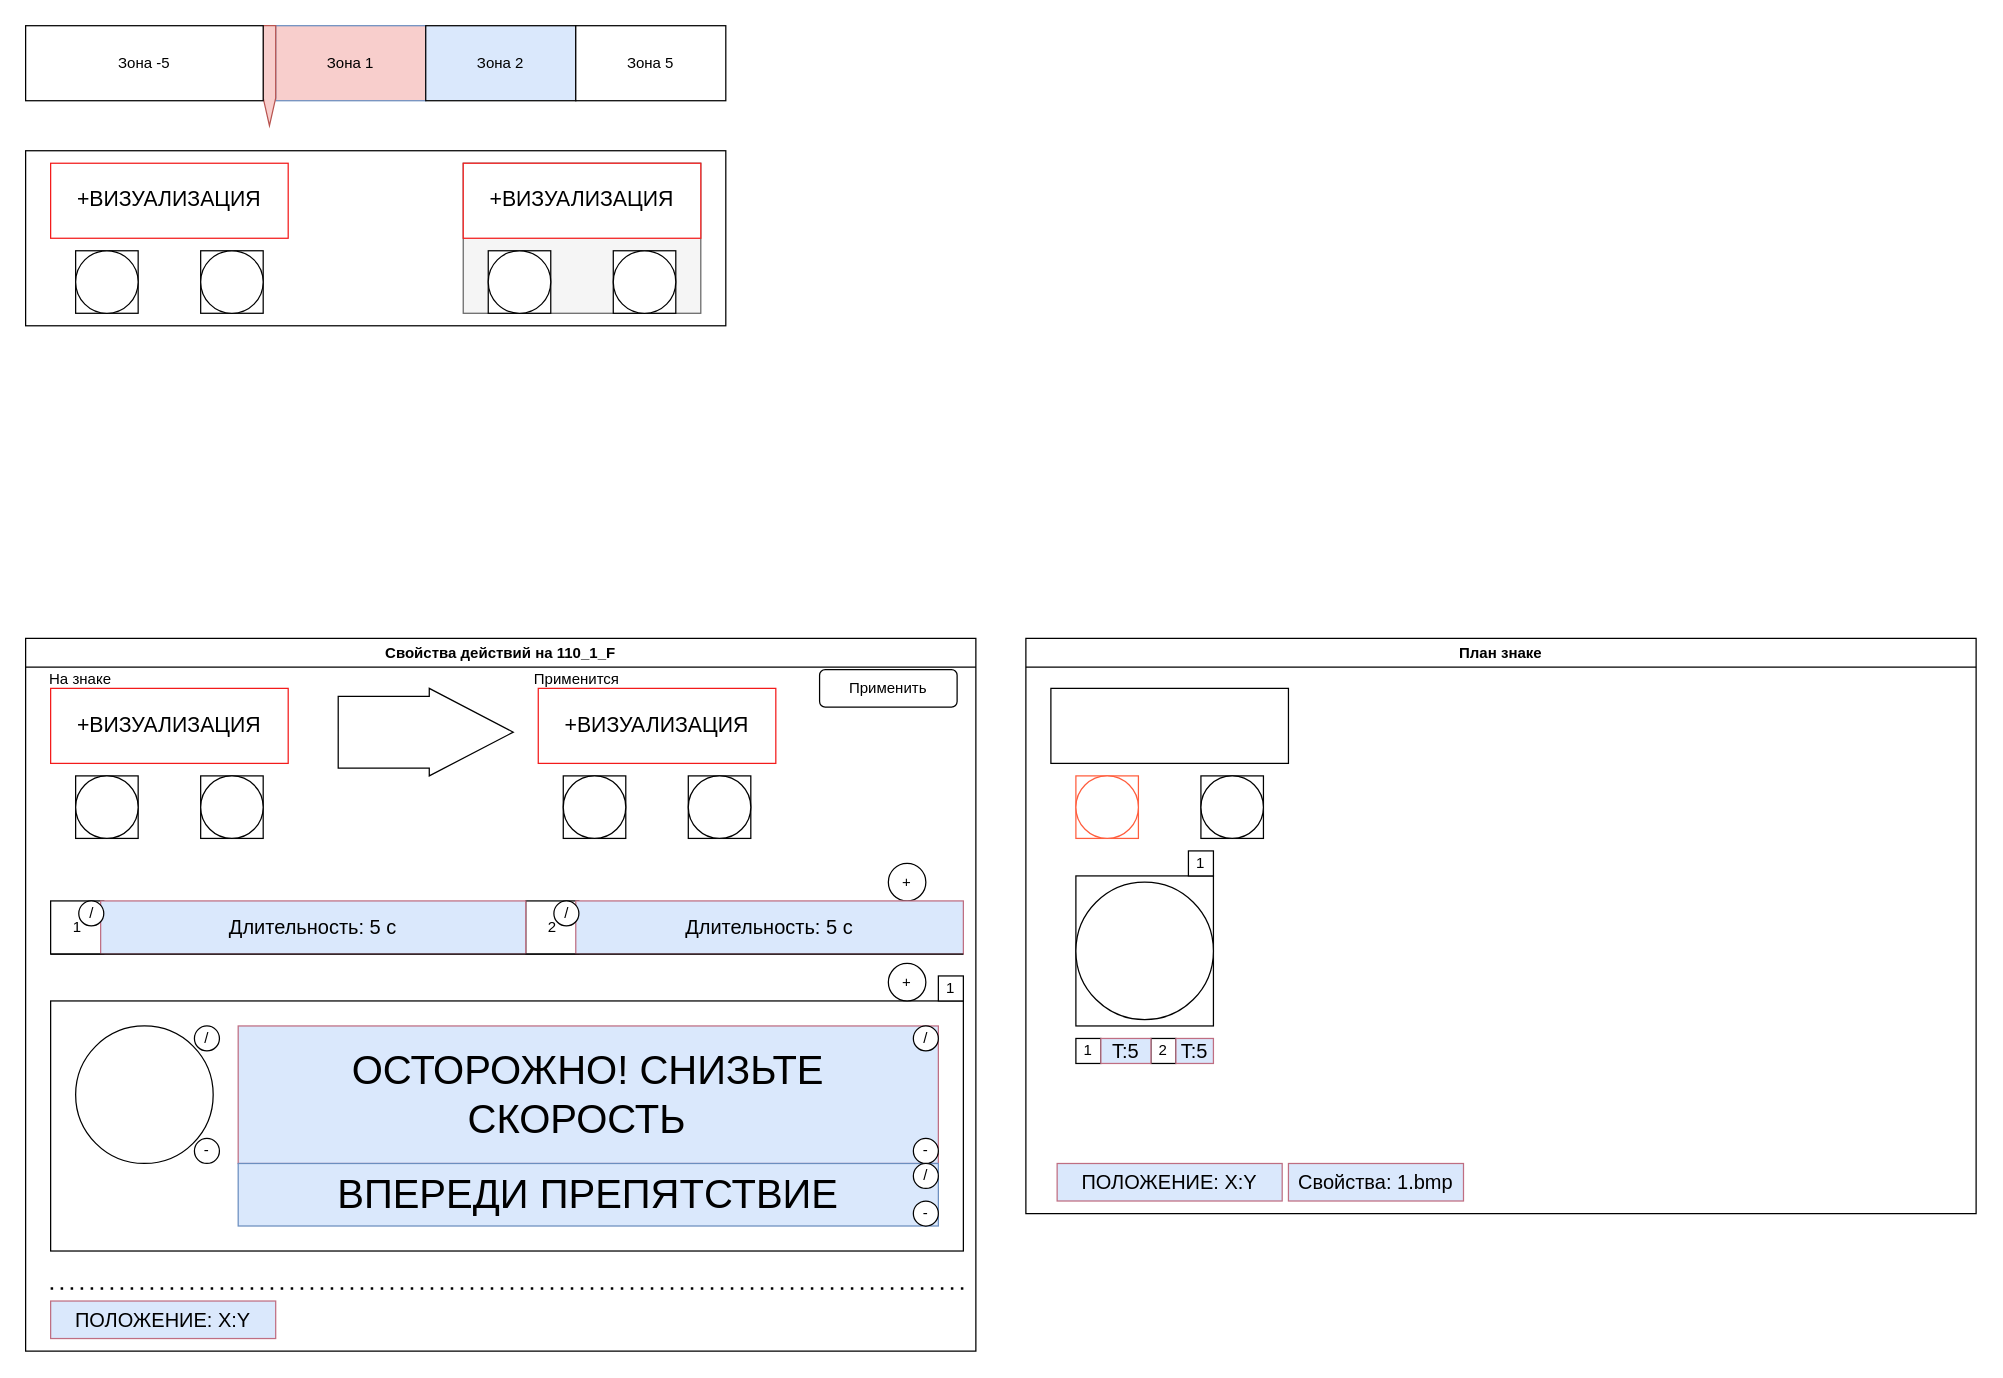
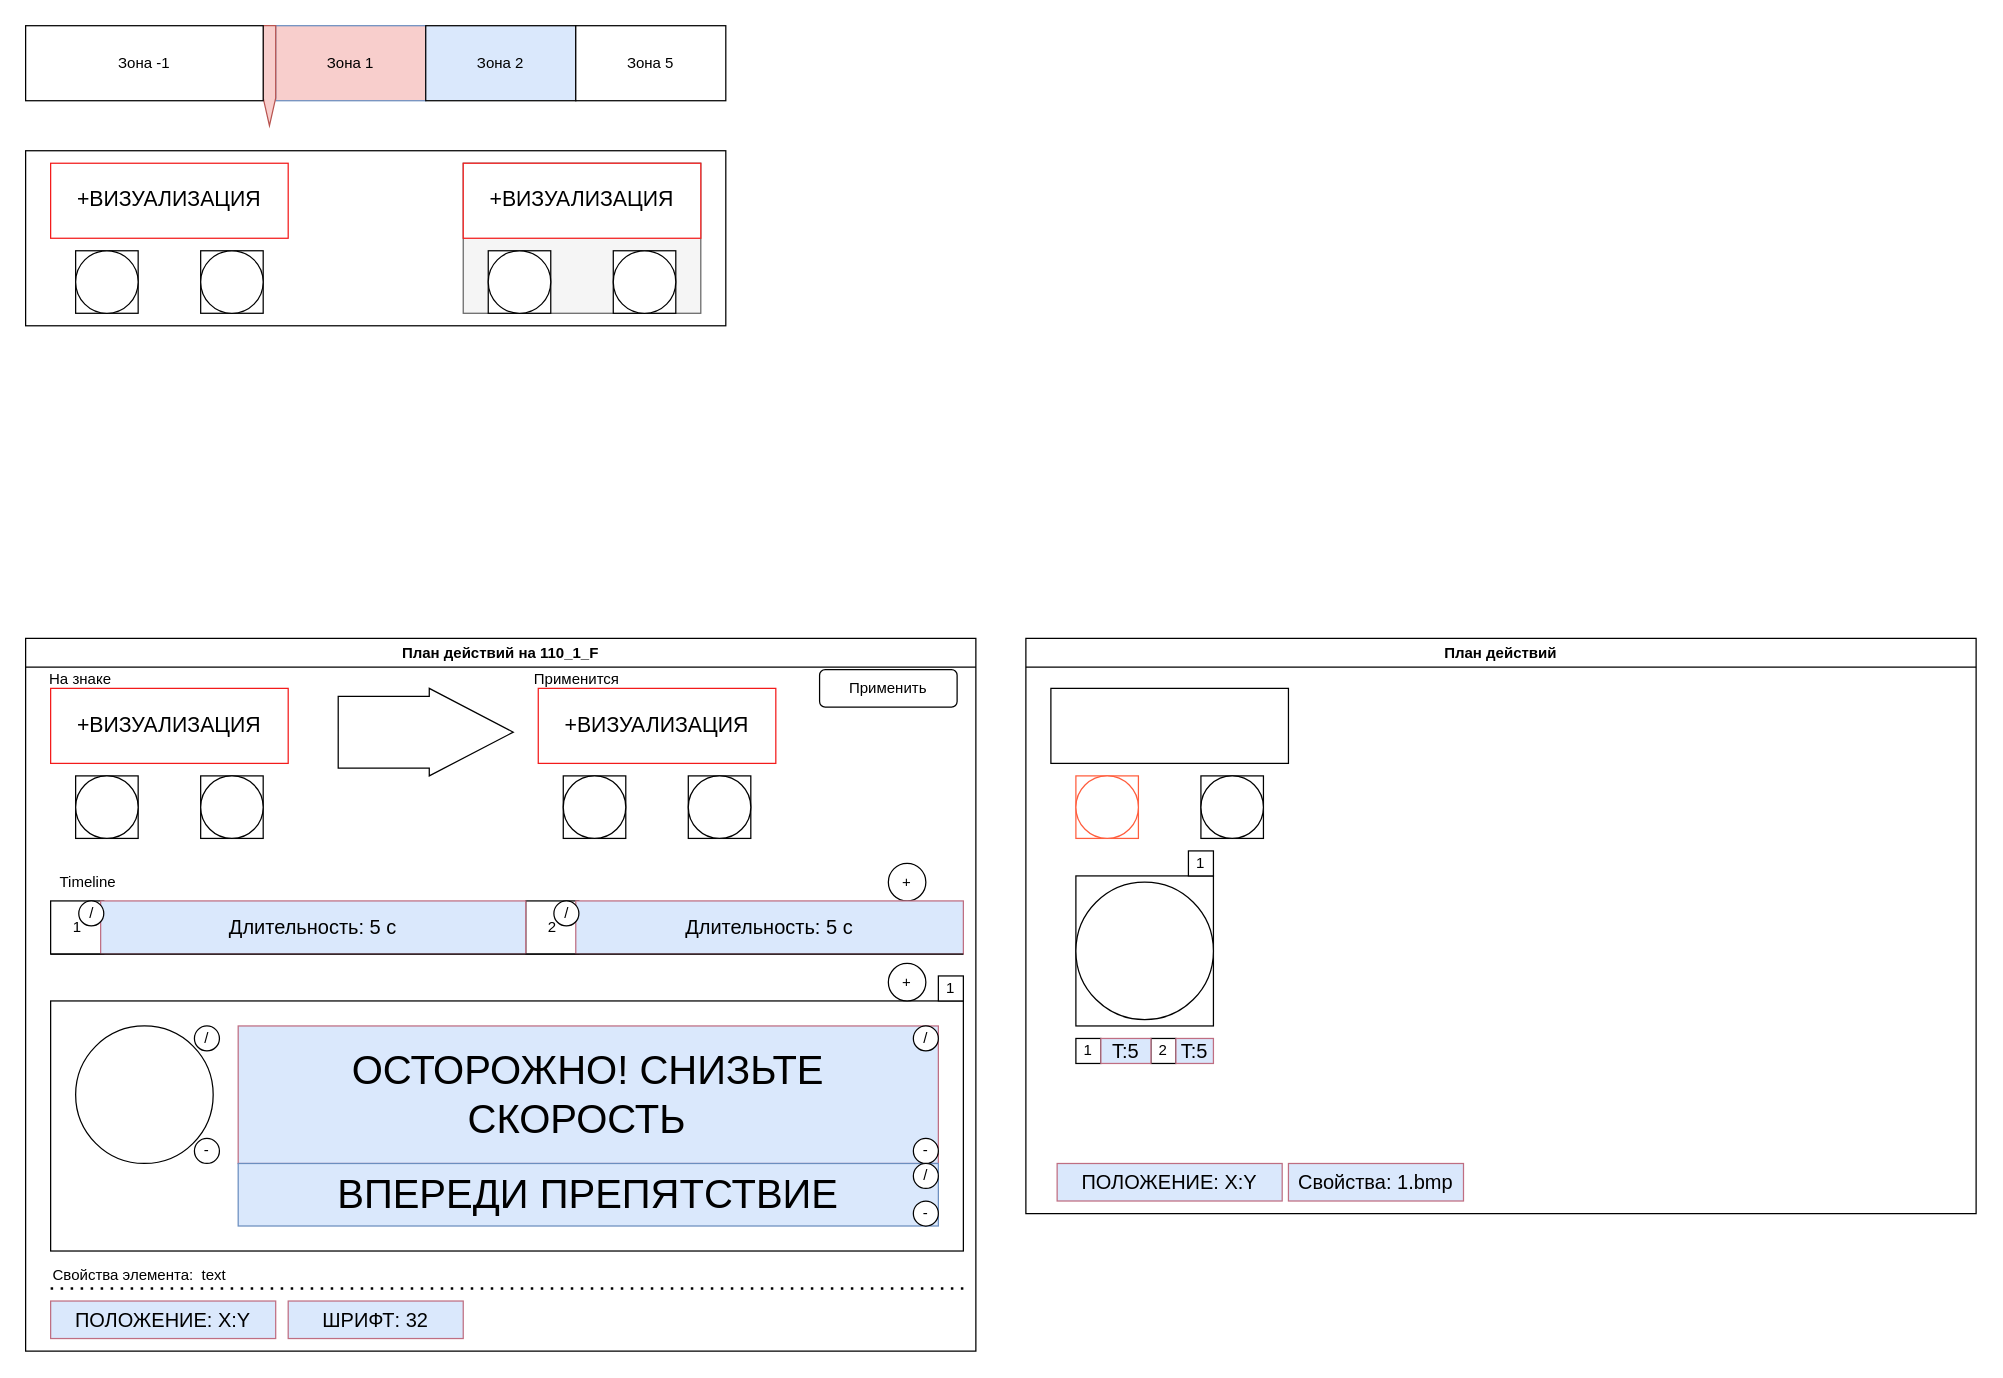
(144, 63) -> (144, 63)
(501, 653) -> (501, 653)
(1501, 653) -> (1501, 653)
none -> (88, 882)
none -> (142, 1276)
none -> (376, 1319)
